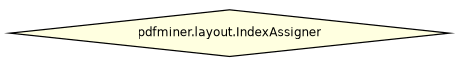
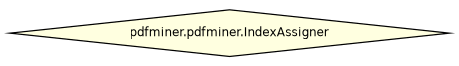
(230, 33) -> (230, 33)
